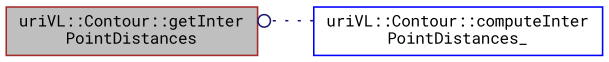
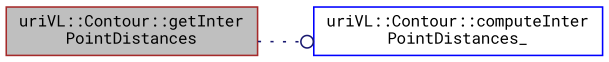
(292, 21) -> (279, 42)
